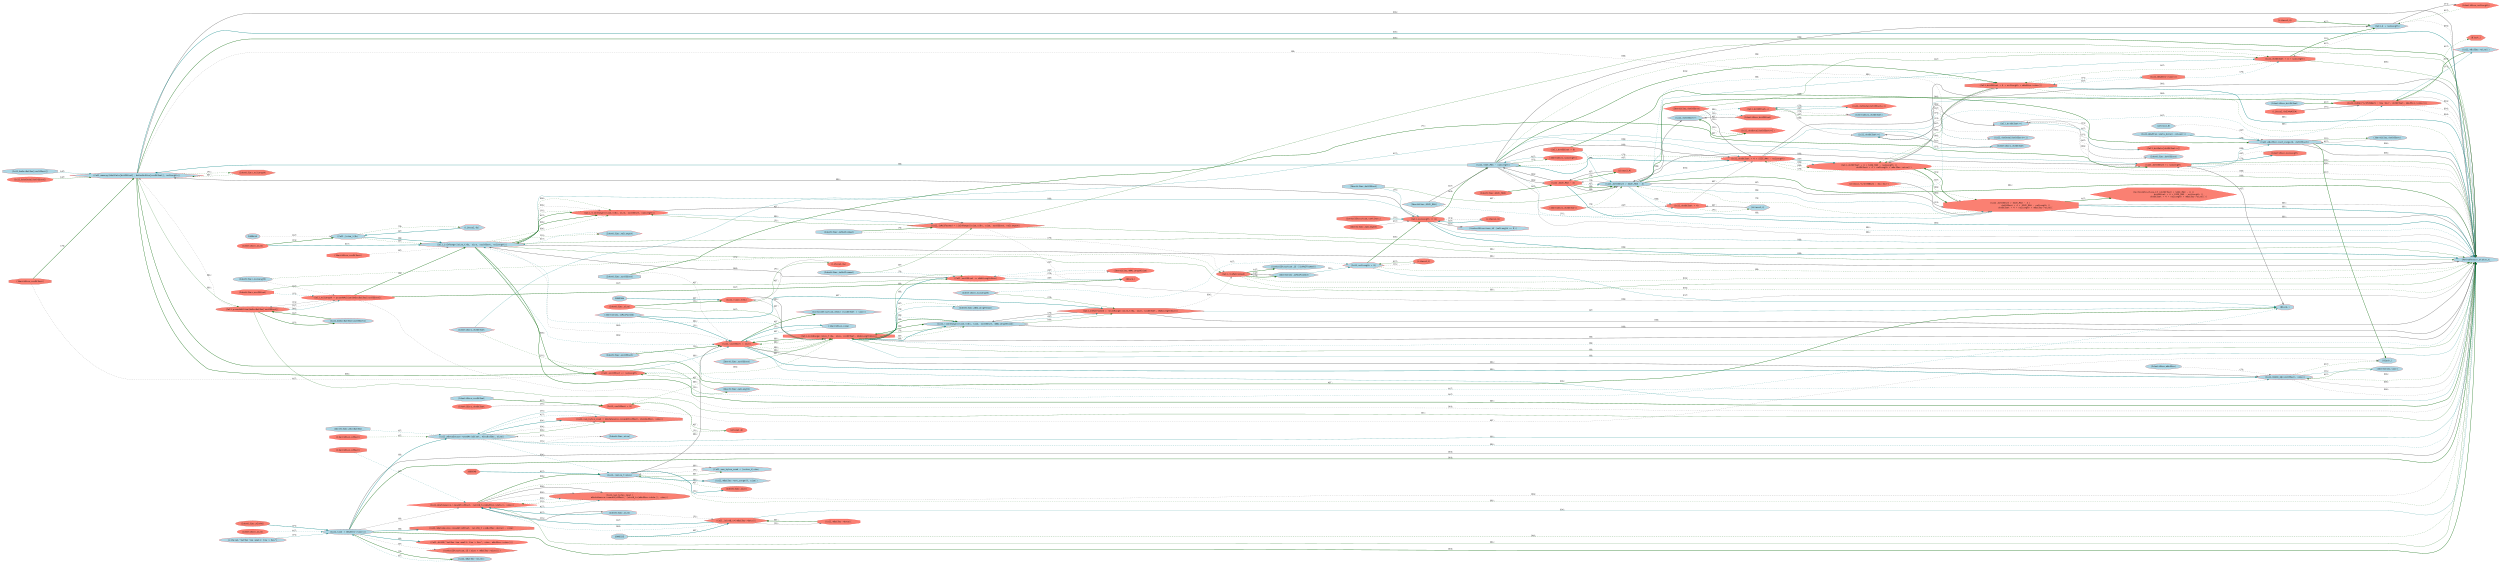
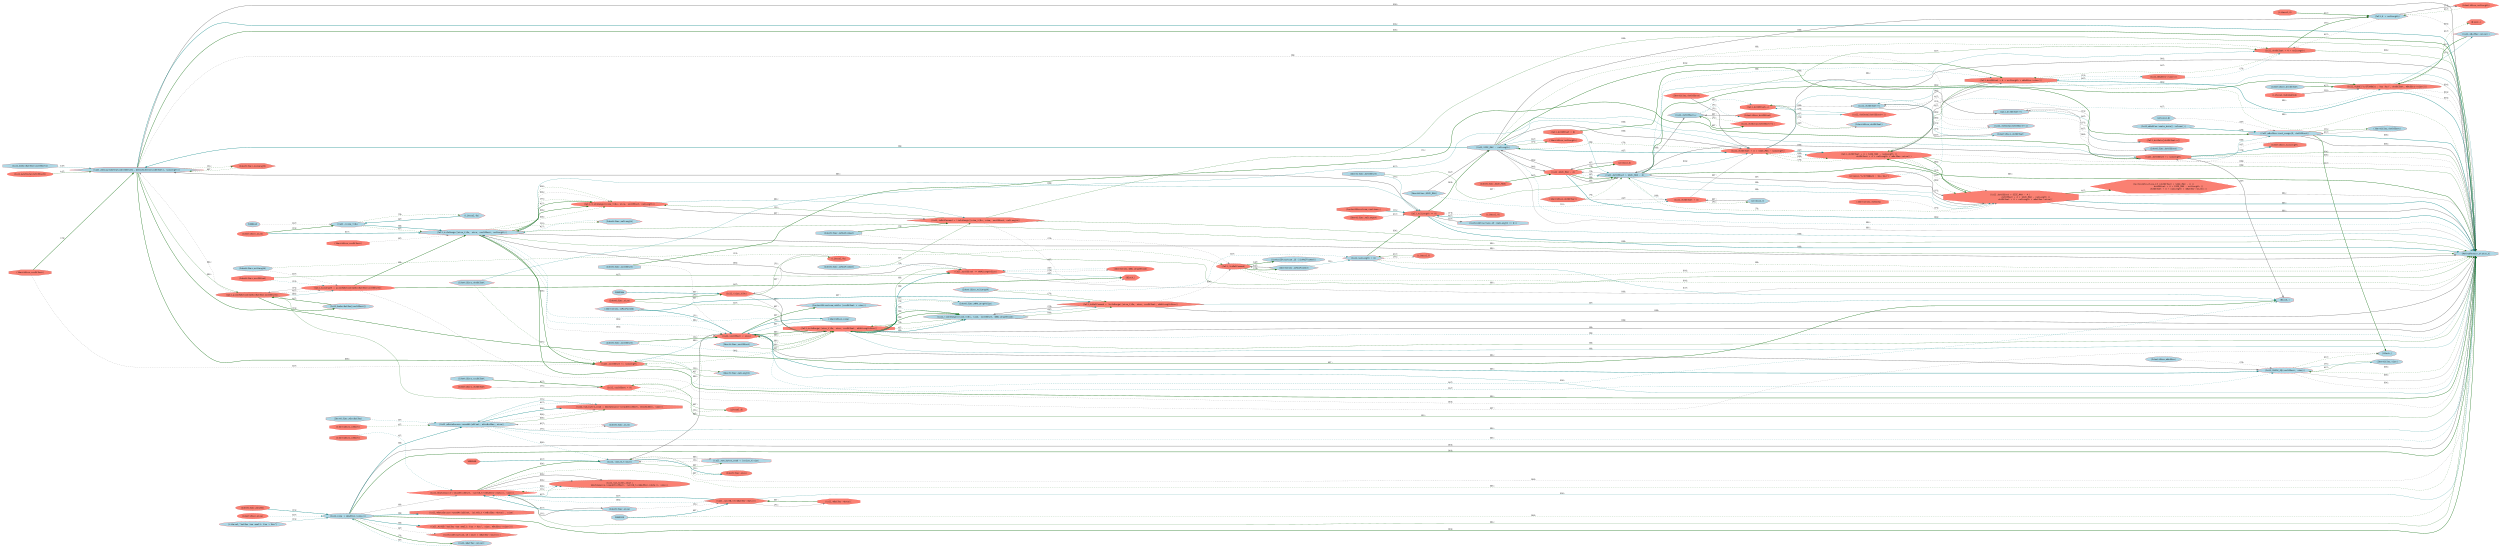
none -> (1869, 202)
(736, 481) -> none
